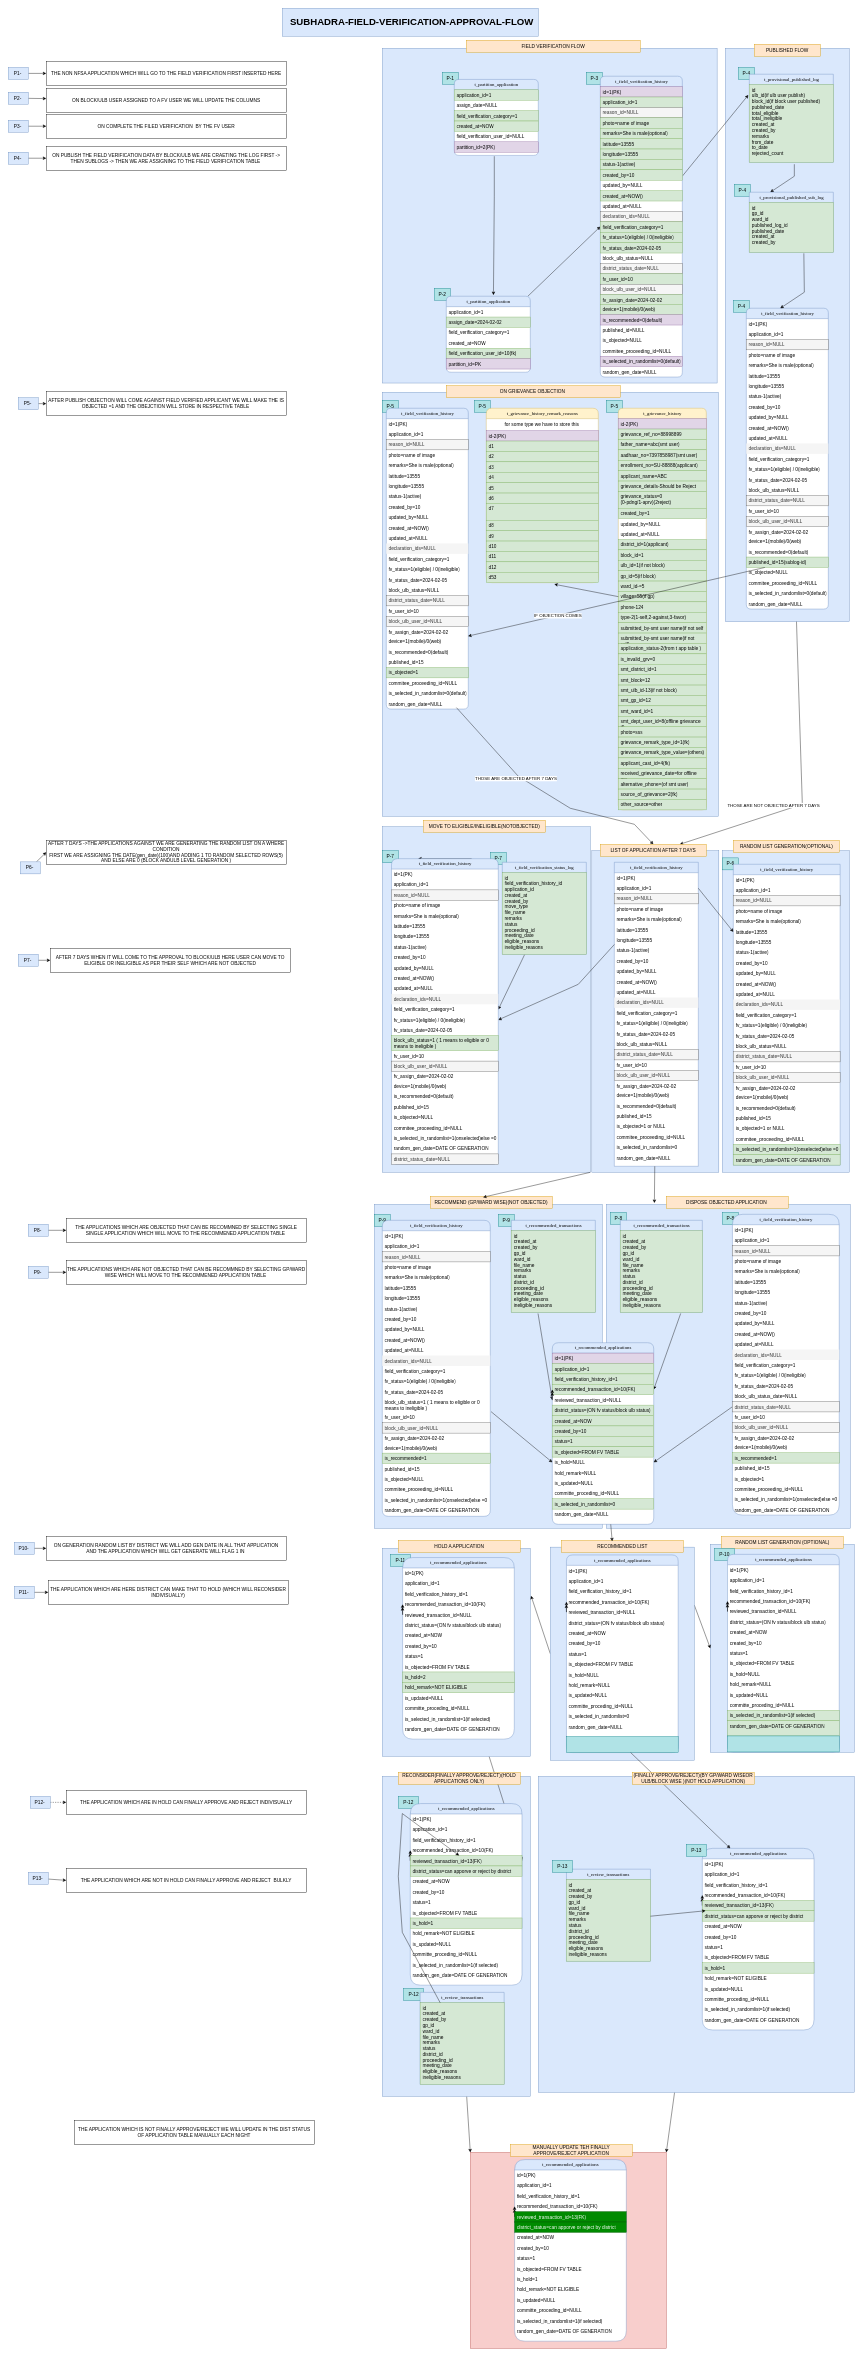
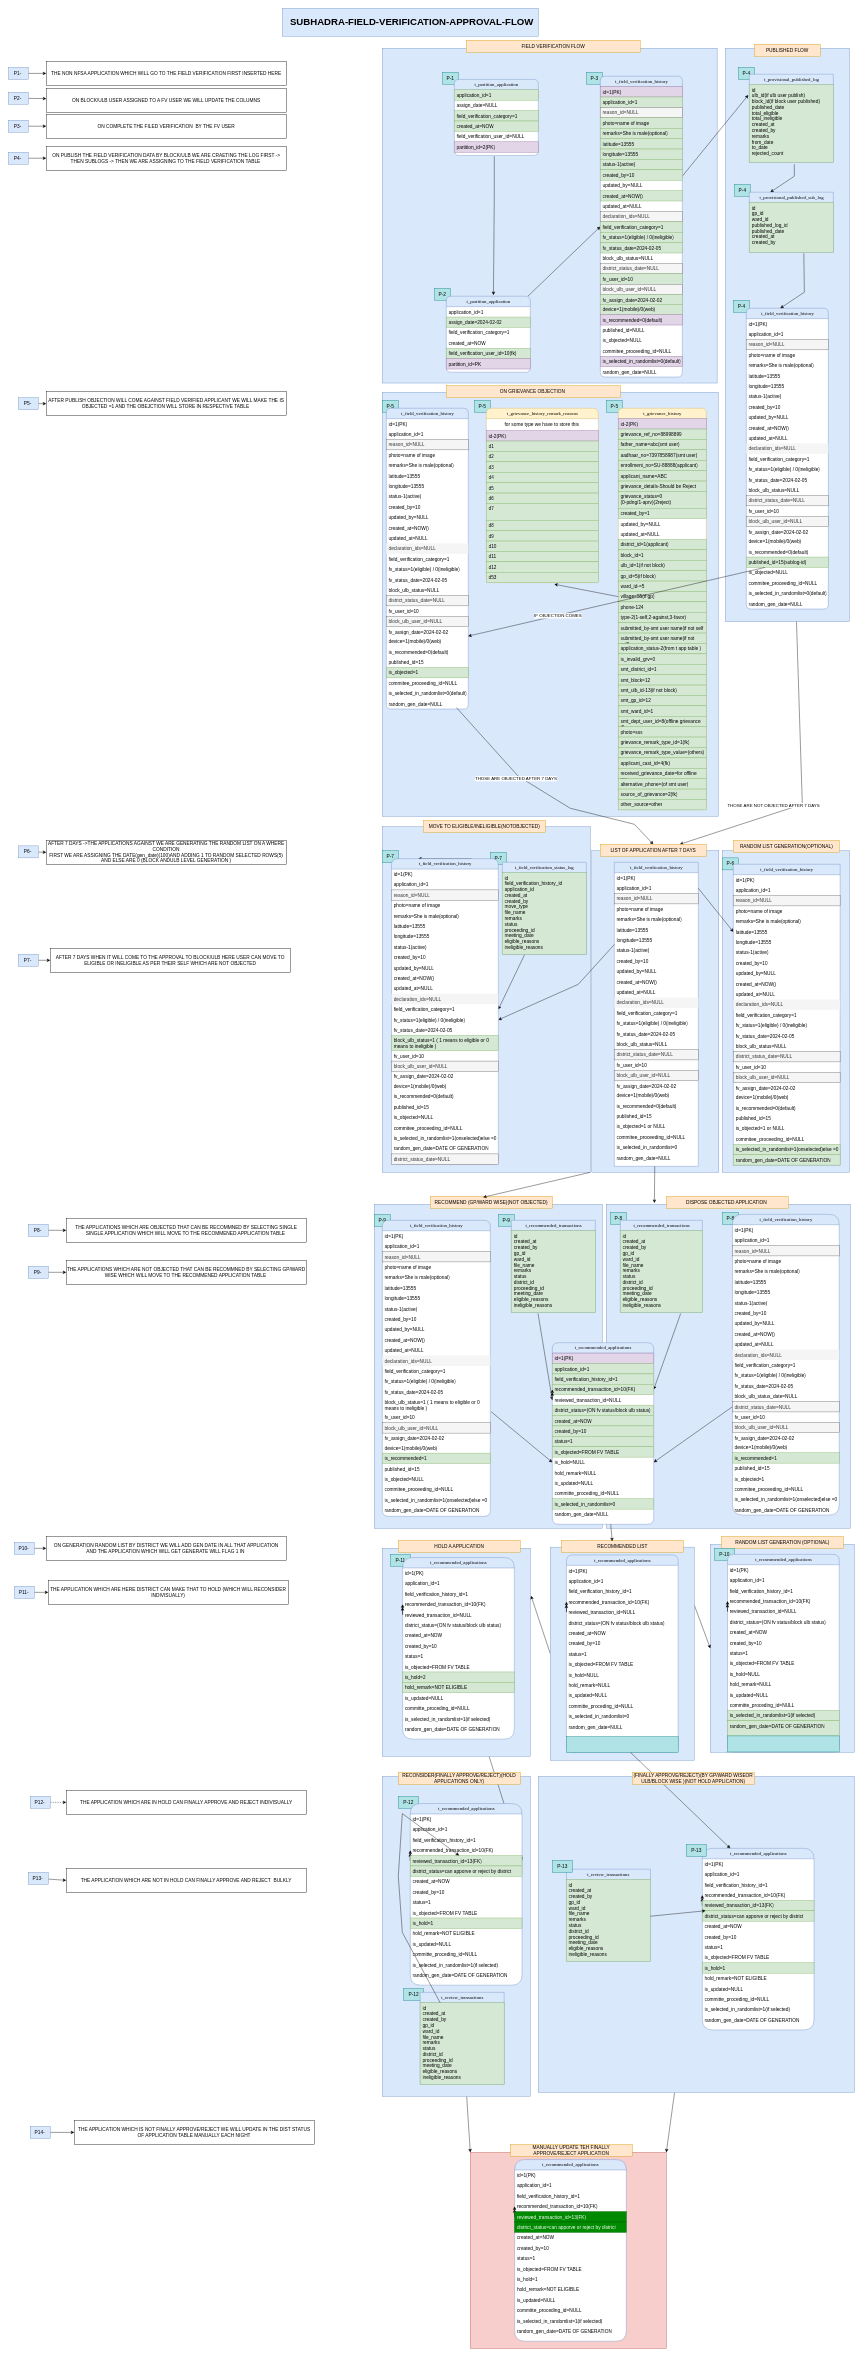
(30, 868) -> (28, 852)
none -> (40, 2132)
none -> (70, 2132)
